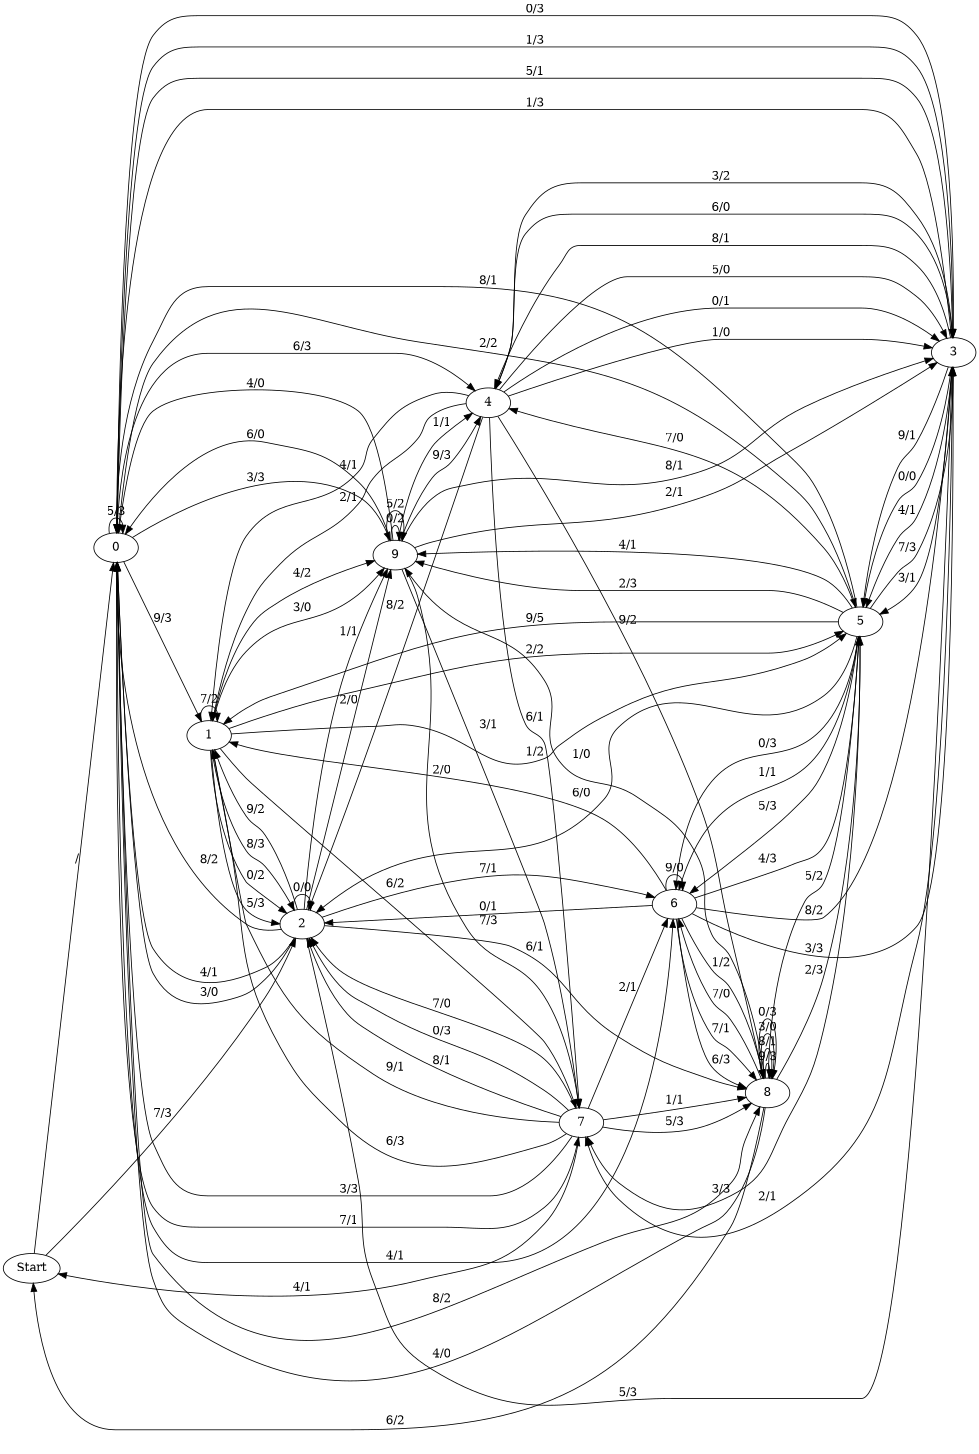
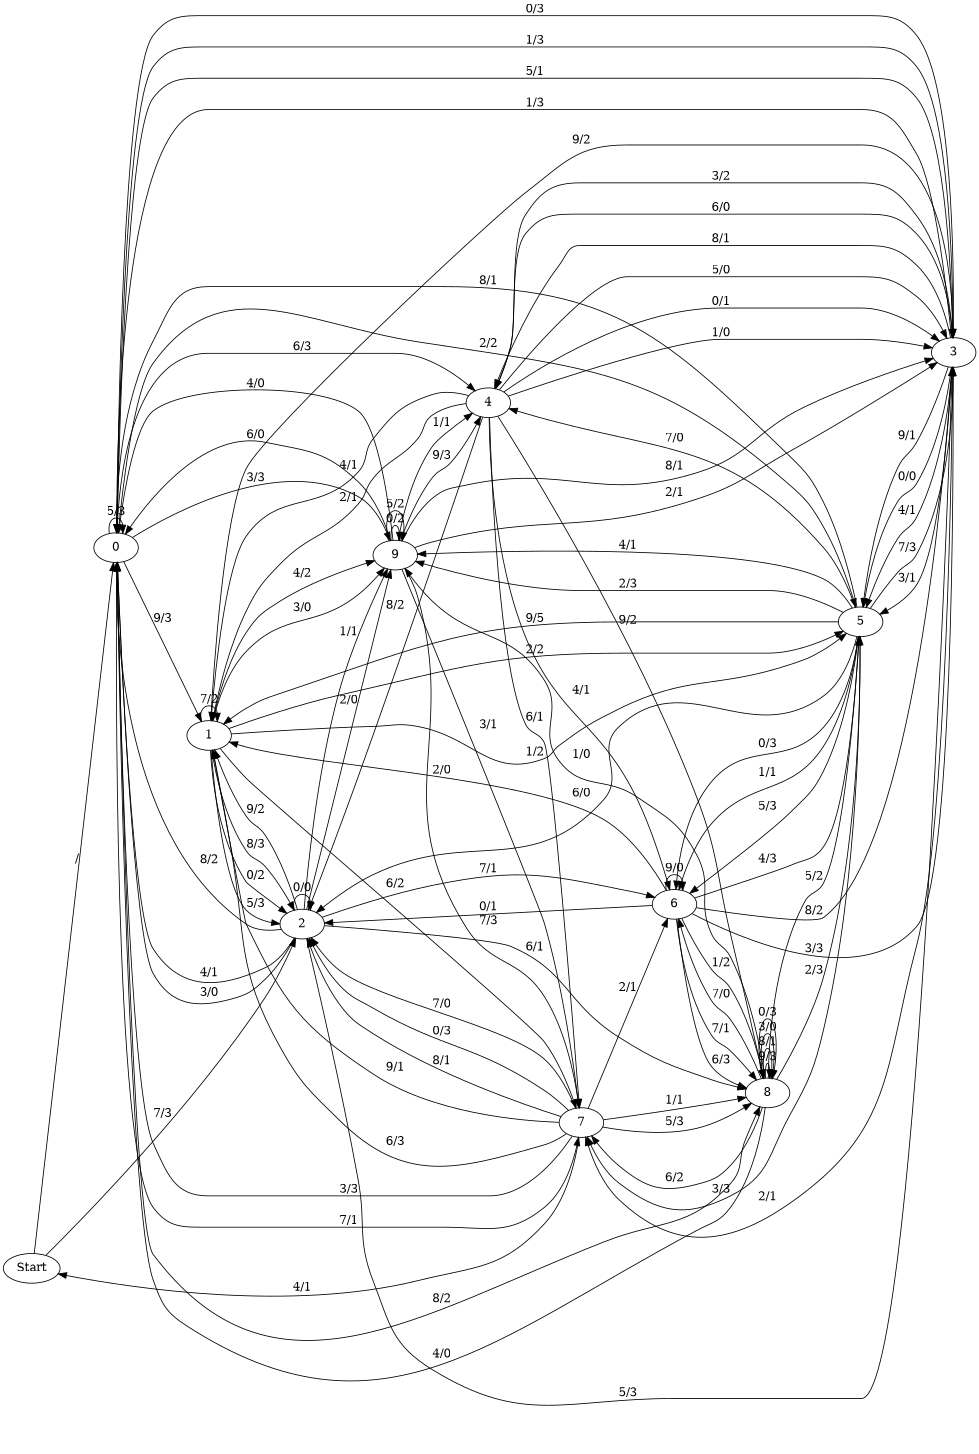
none -> (498, 216)
(188, 1260) -> (528, 642)
(436, 1425) -> (692, 1185)
